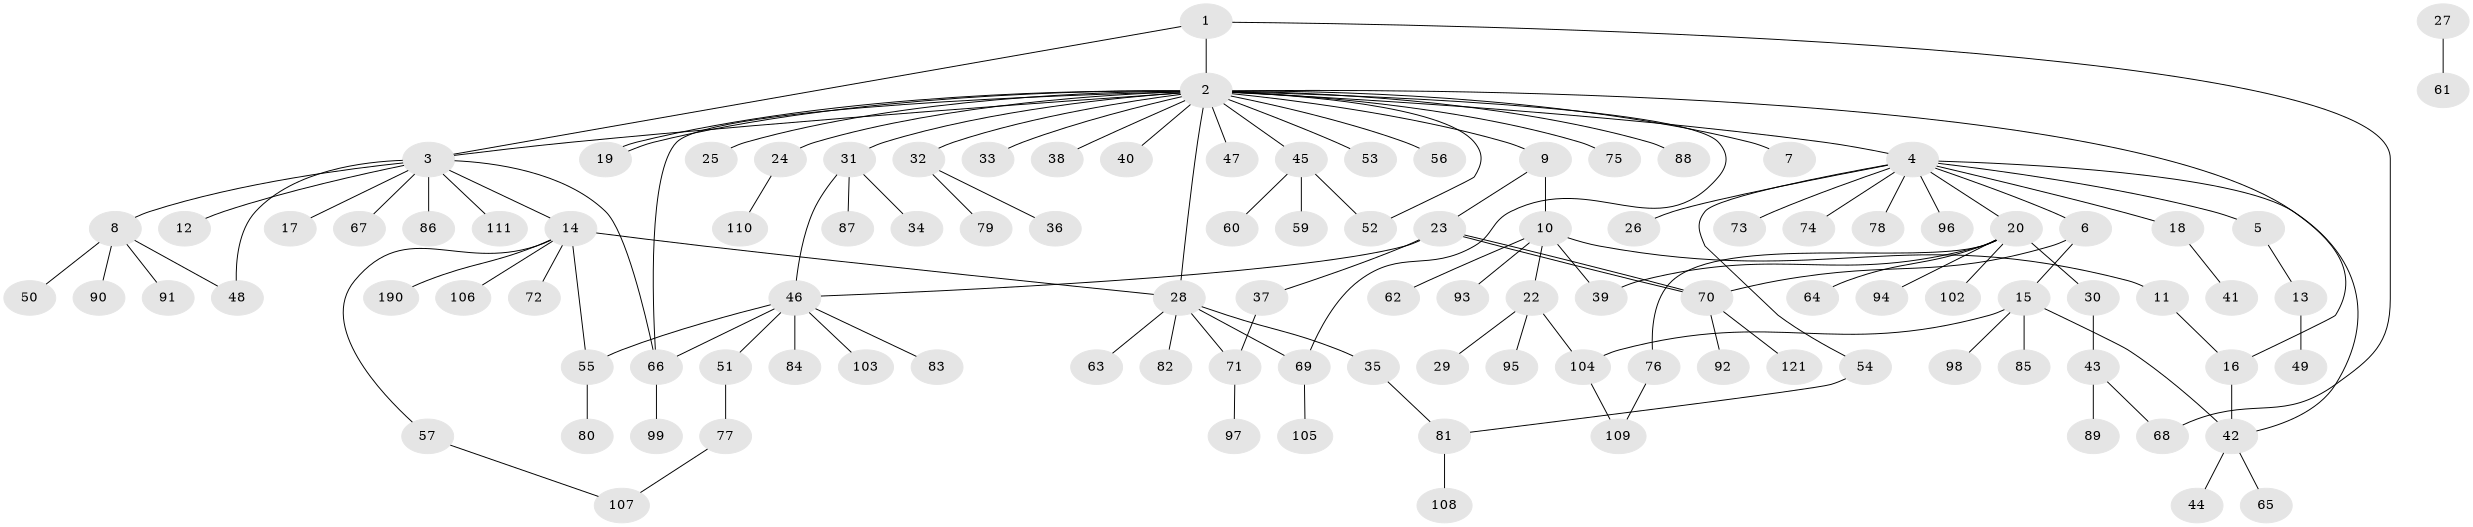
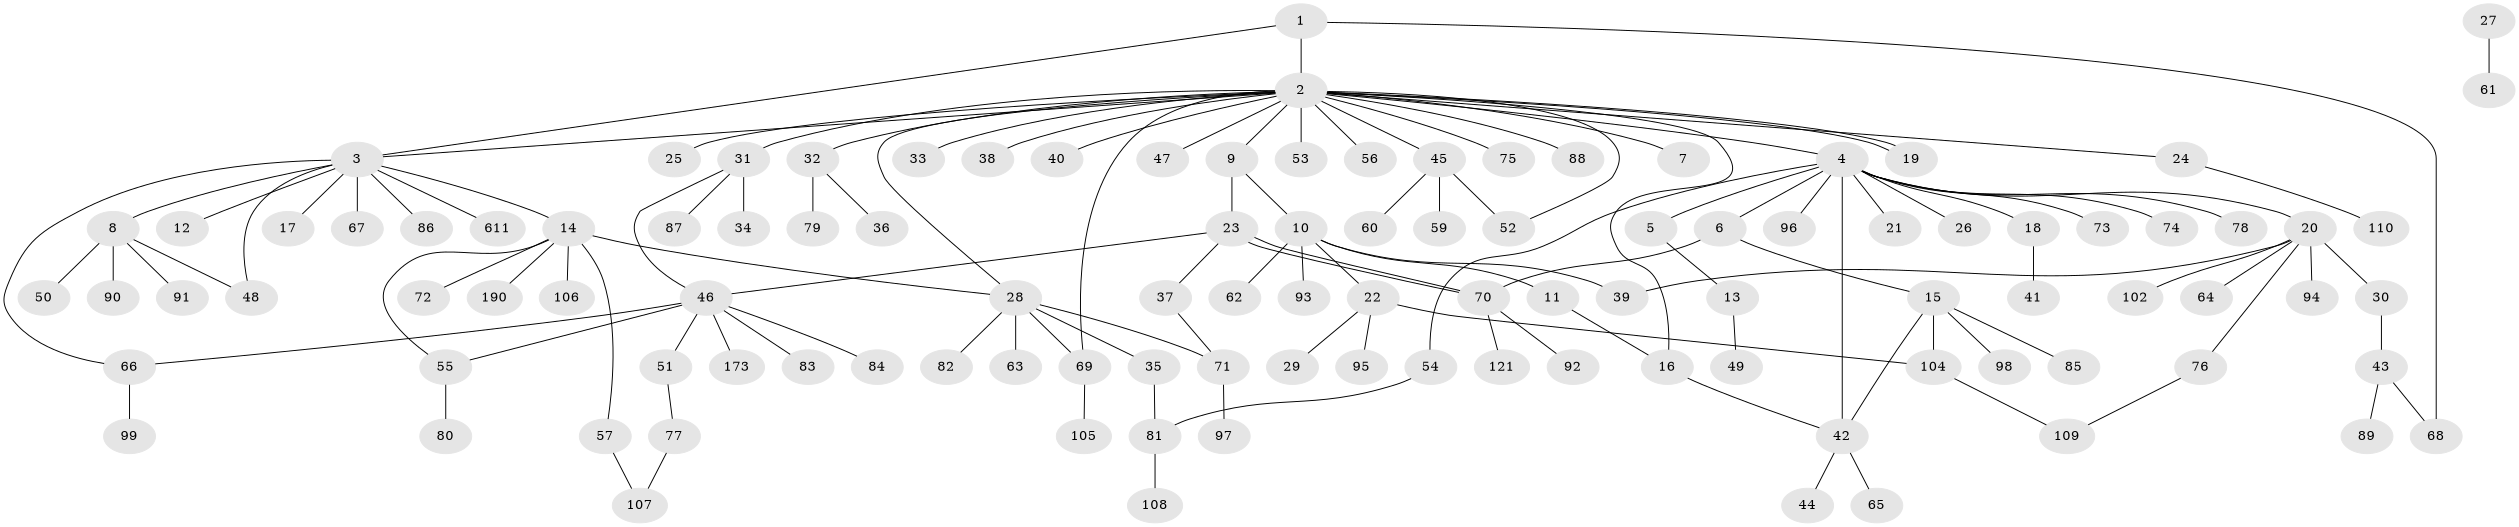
(670, 154) -> none
(500, 229) -> (498, 229)
none -> (1895, 229)
(866, 367) -> (737, 367)
